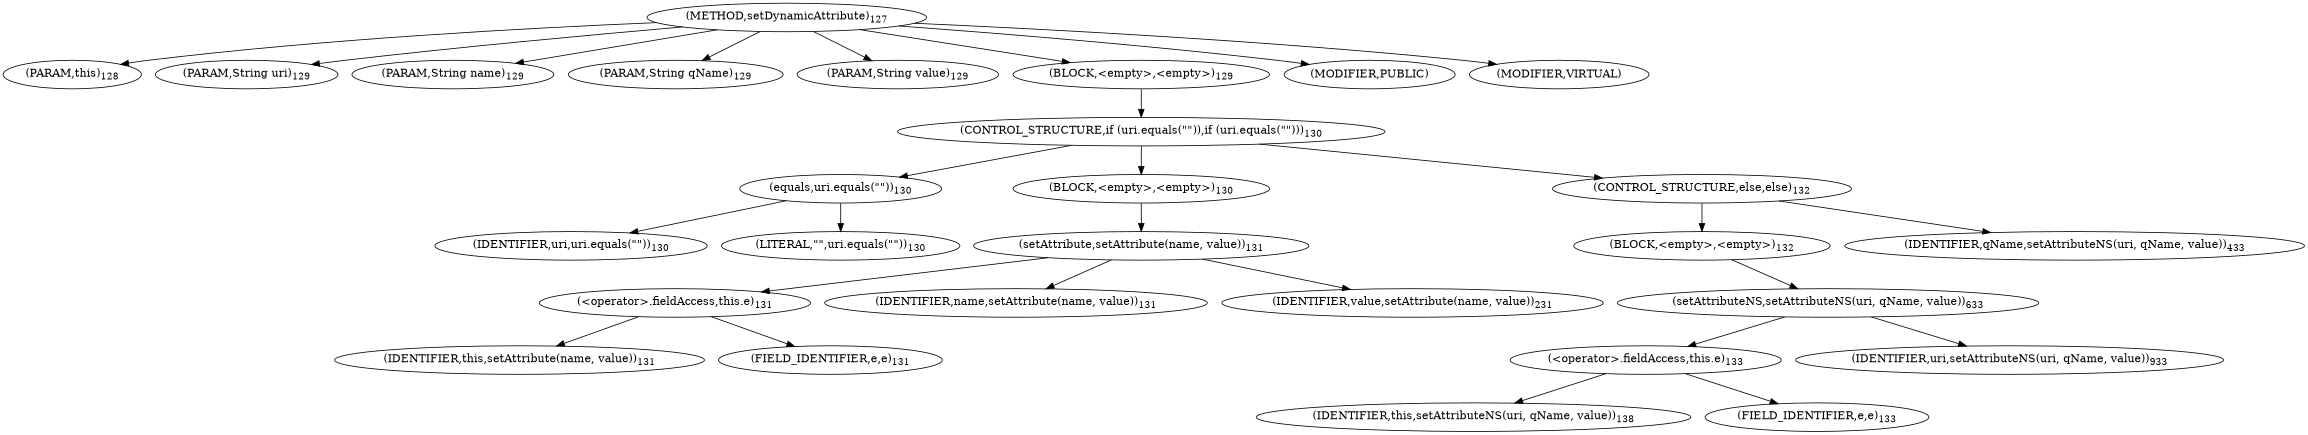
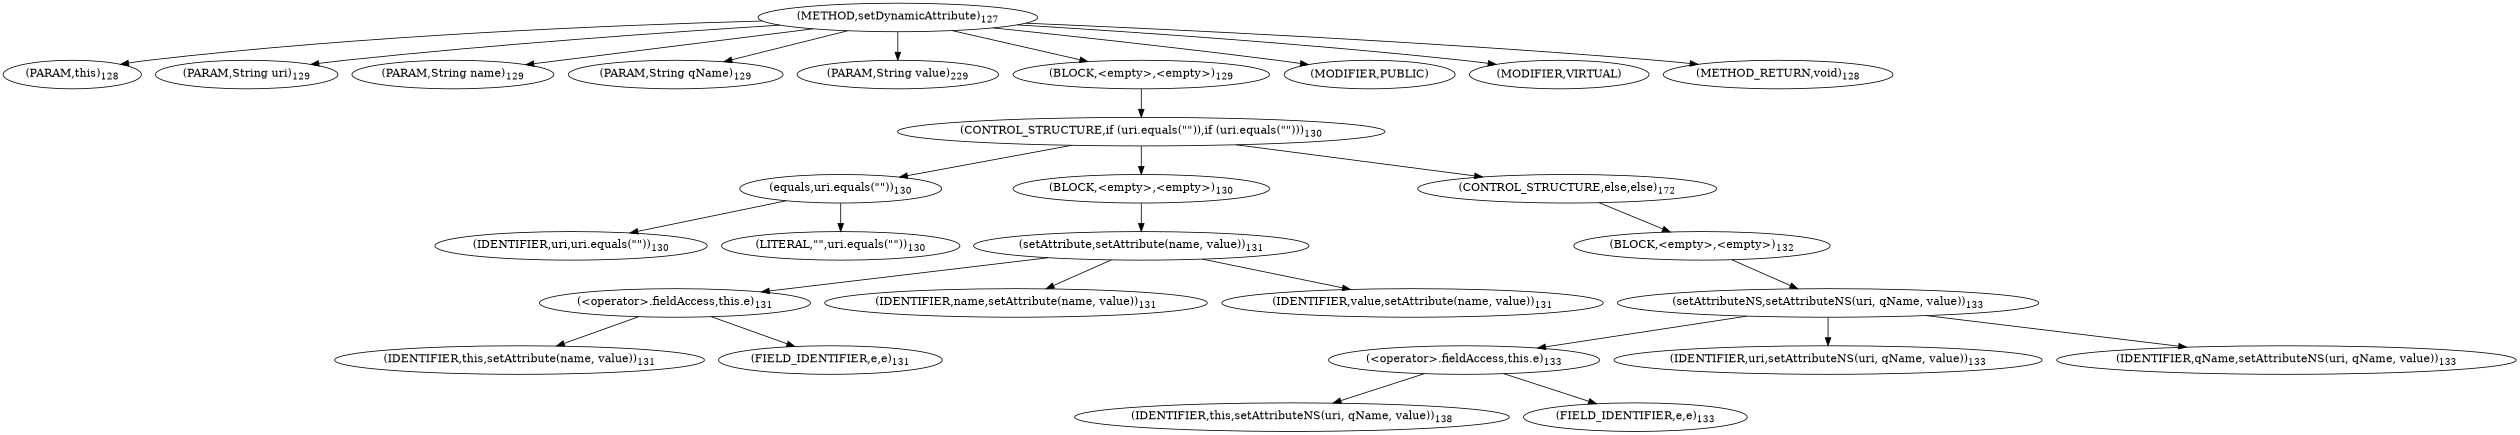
(960, 73) -> (960, 73)
none -> (1778, 75)
(1801, 188) -> (1667, 188)
(1881, 216) -> (2052, 331)
(2236, 245) -> (2448, 359)
(1544, 302) -> (1544, 302)
(1975, 302) -> (1975, 302)
(2159, 359) -> (1977, 359)
